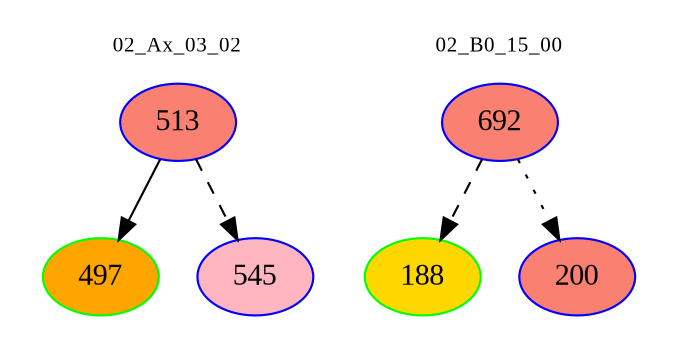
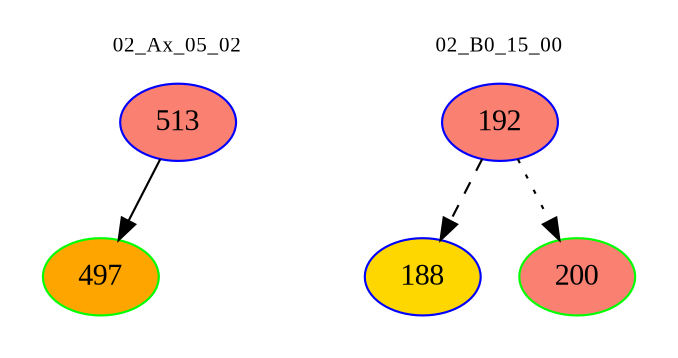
(178, 46) -> (178, 46)
(500, 122) -> (500, 122)
(255, 277) -> none
(423, 277) -> (423, 277)
(577, 277) -> (577, 277)
